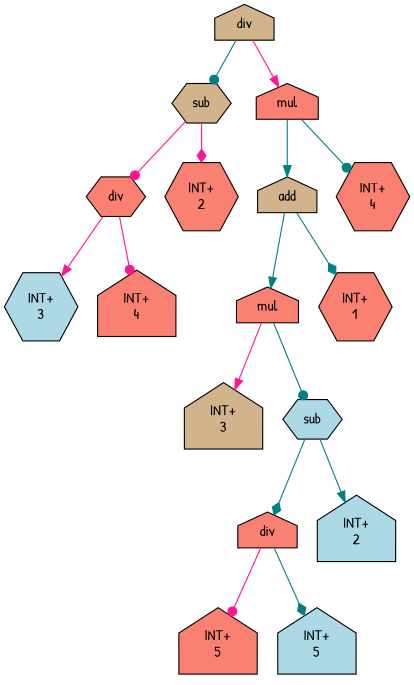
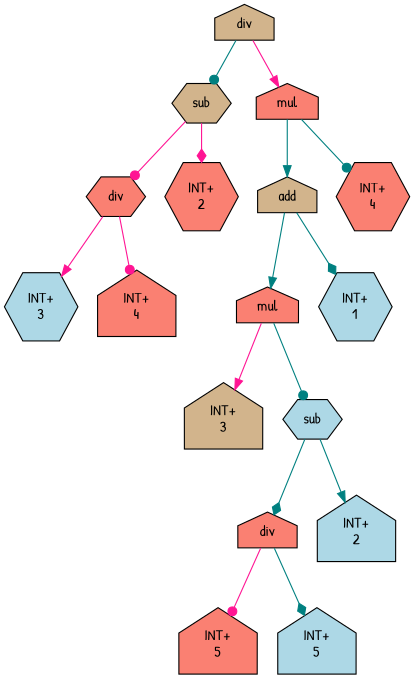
(355, 307) -> (355, 307)
